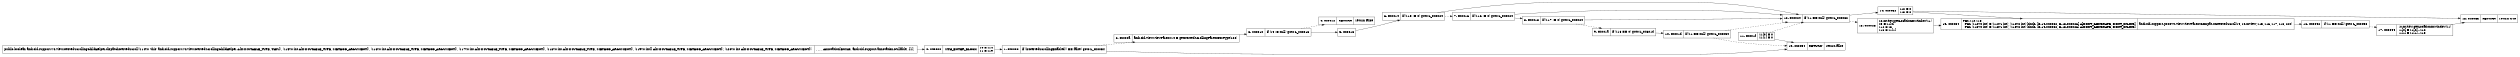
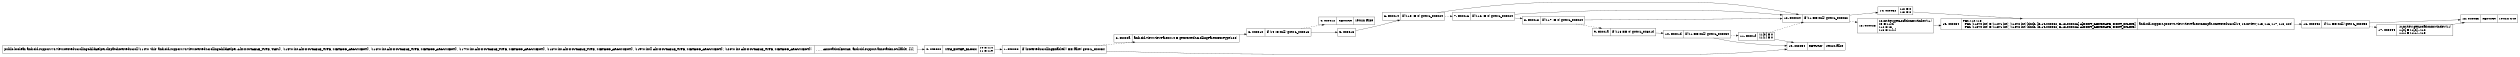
(2186, 15) -> (2414, 21)
(1756, 26) -> (1734, 35)
(1749, 43) -> (1749, 43)
